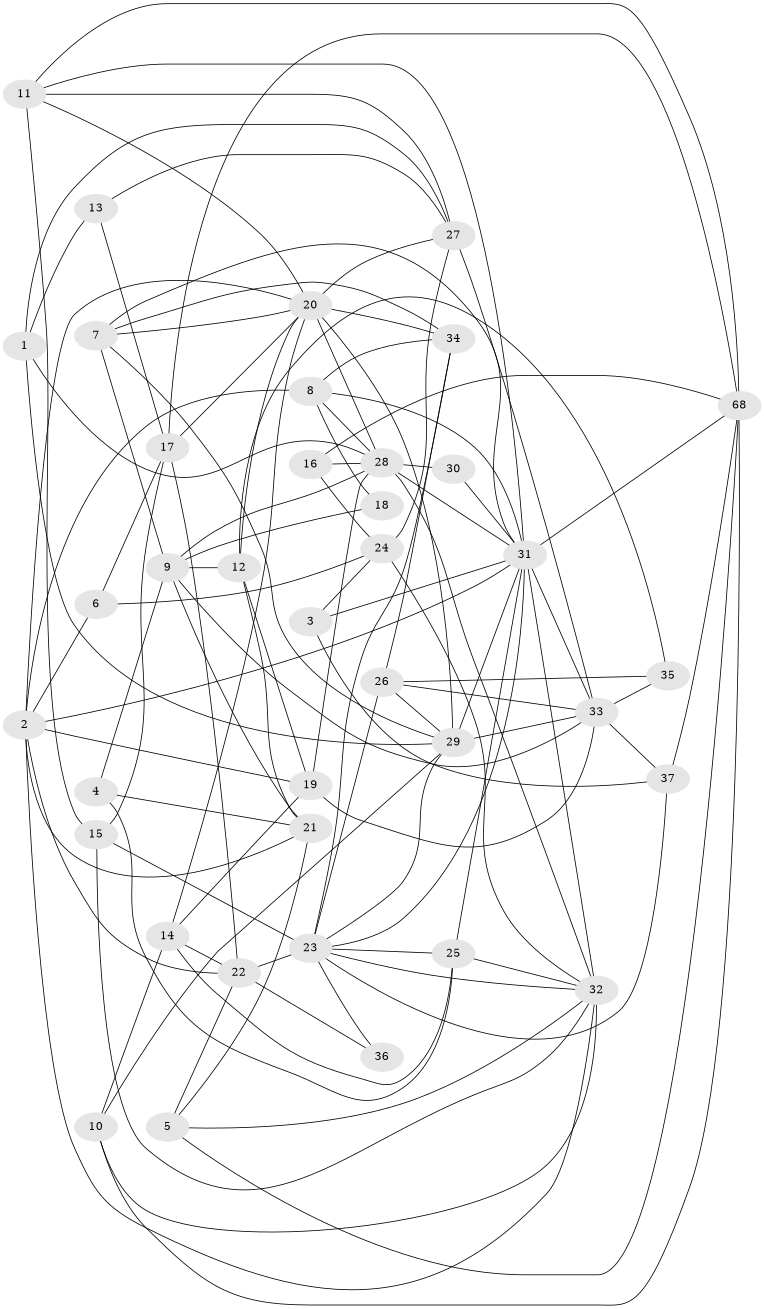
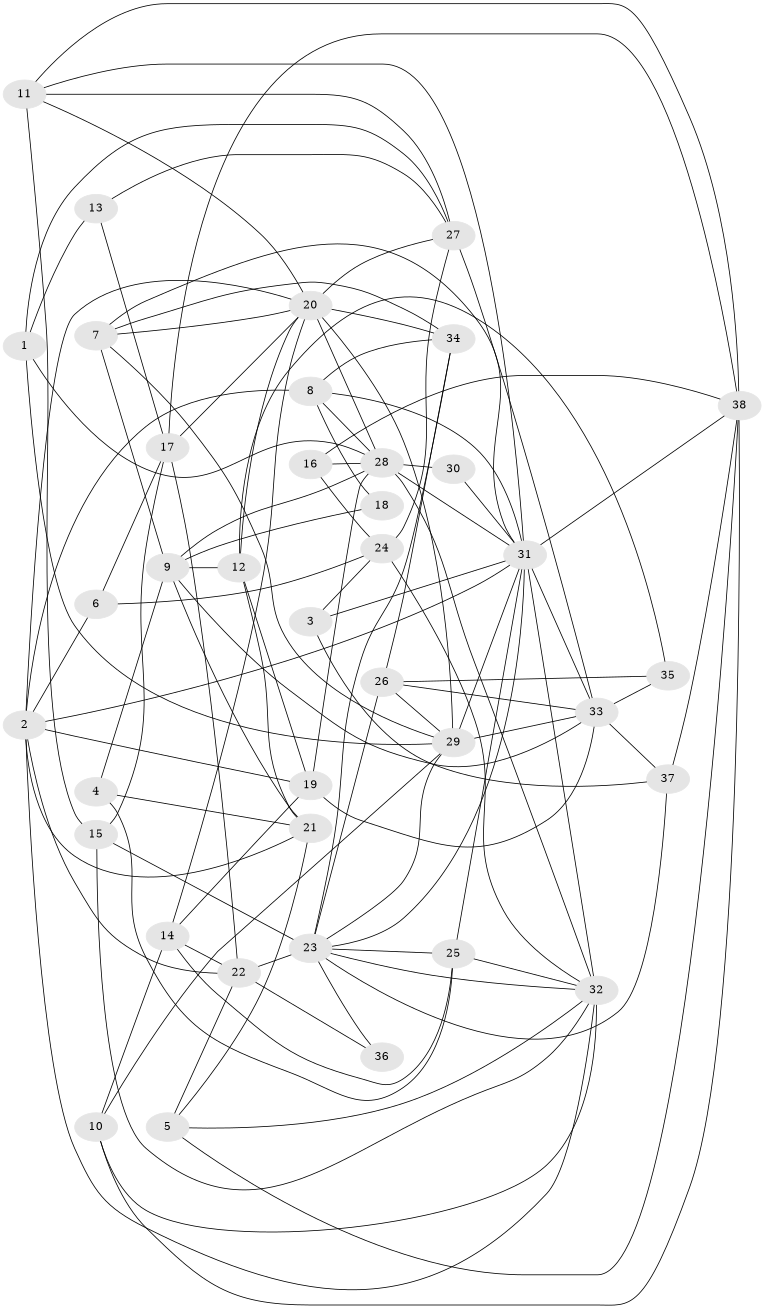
(740, 406) -> (740, 406)
